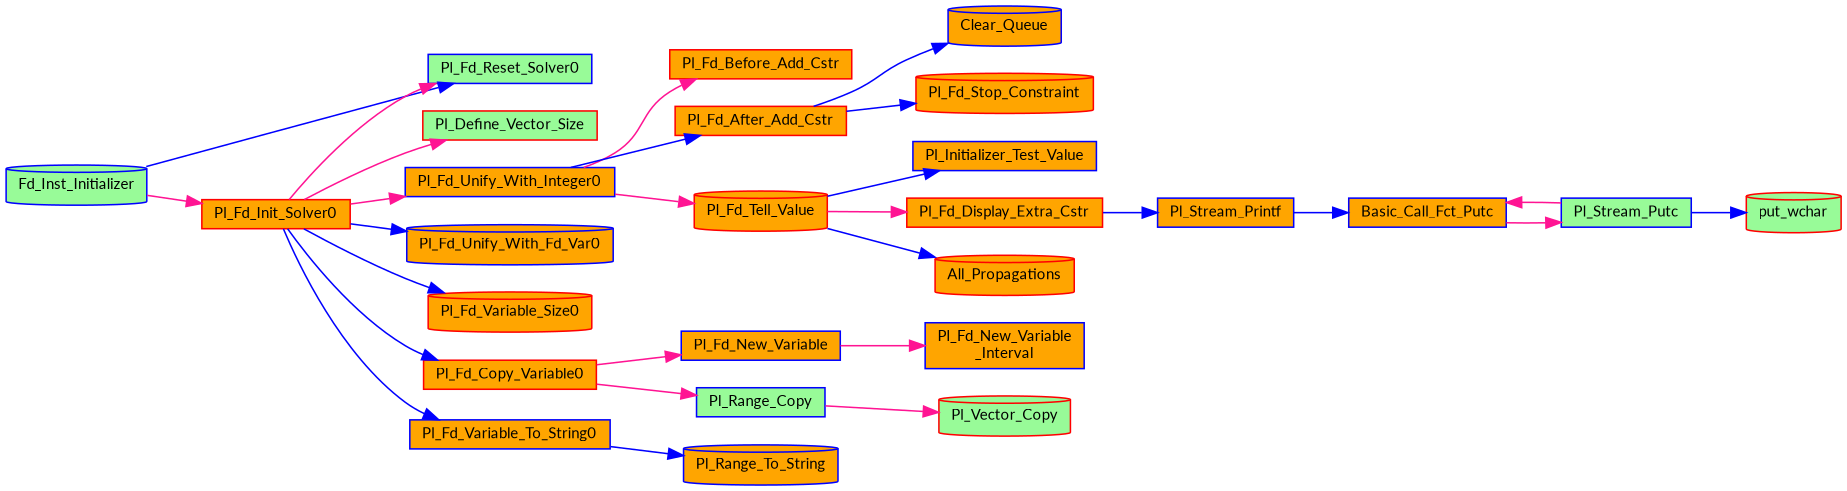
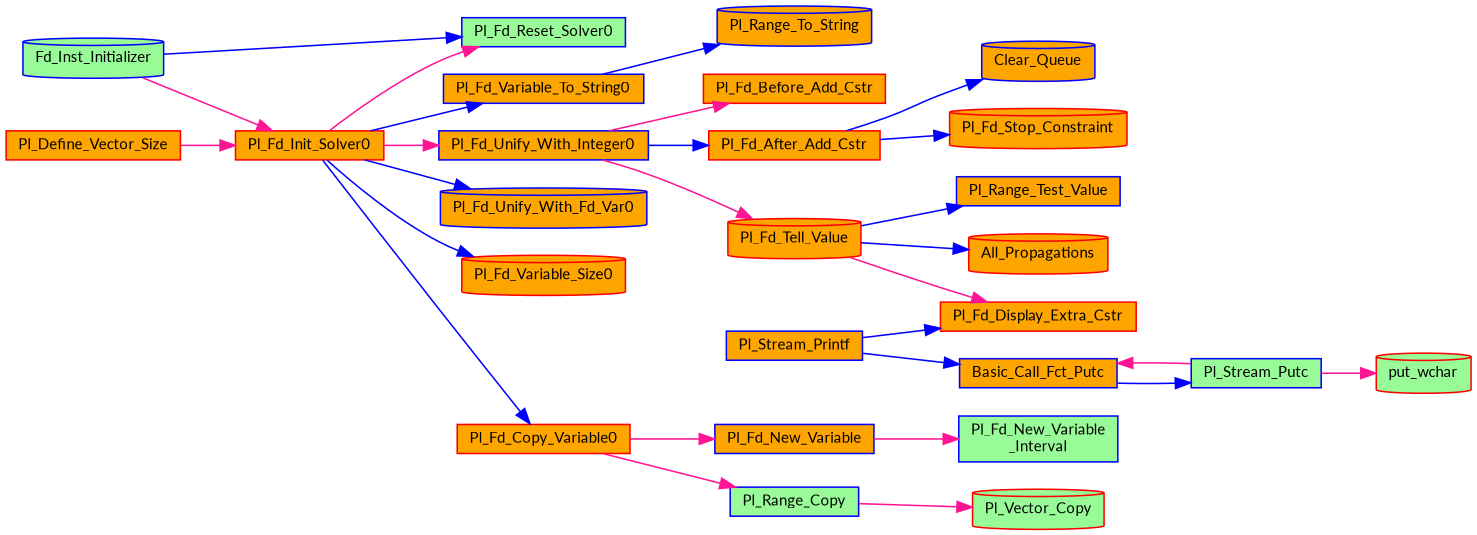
(510, 125) -> (93, 145)
(1005, 156) -> (1038, 191)
(367, 169) -> (200, 145)
(1122, 213) -> (894, 334)
(1711, 213) -> (1341, 373)
(1526, 223) -> (1146, 384)
(1005, 346) -> (1038, 439)
